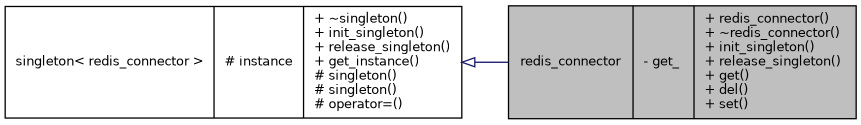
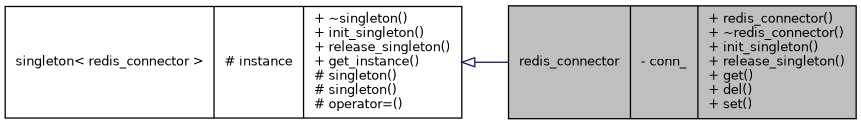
(662, 62) -> (664, 62)
